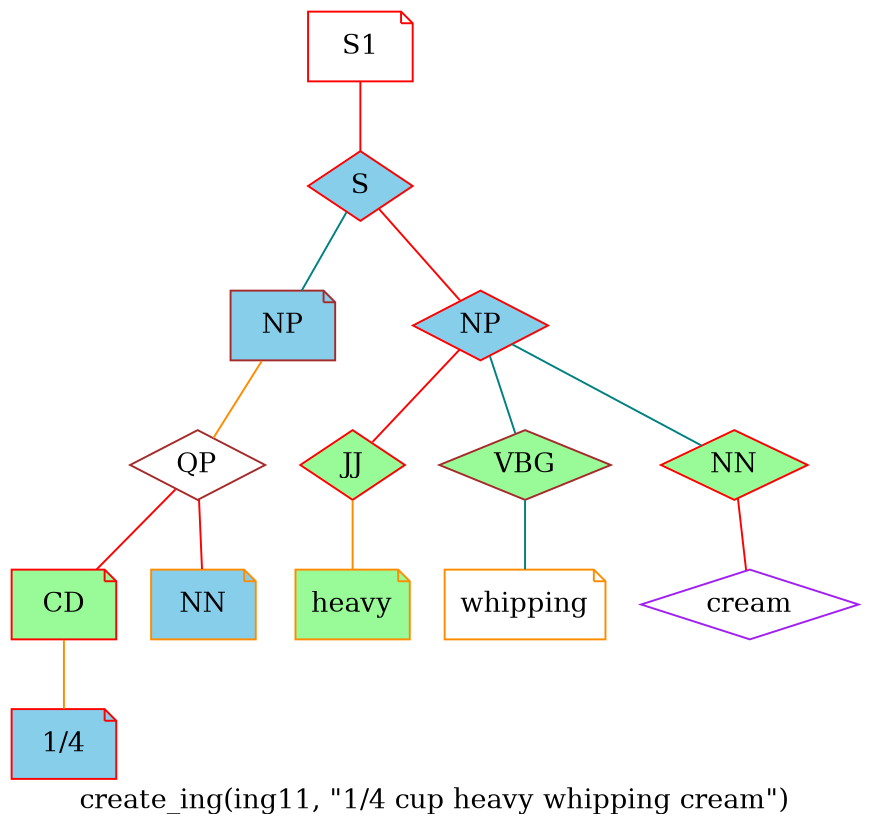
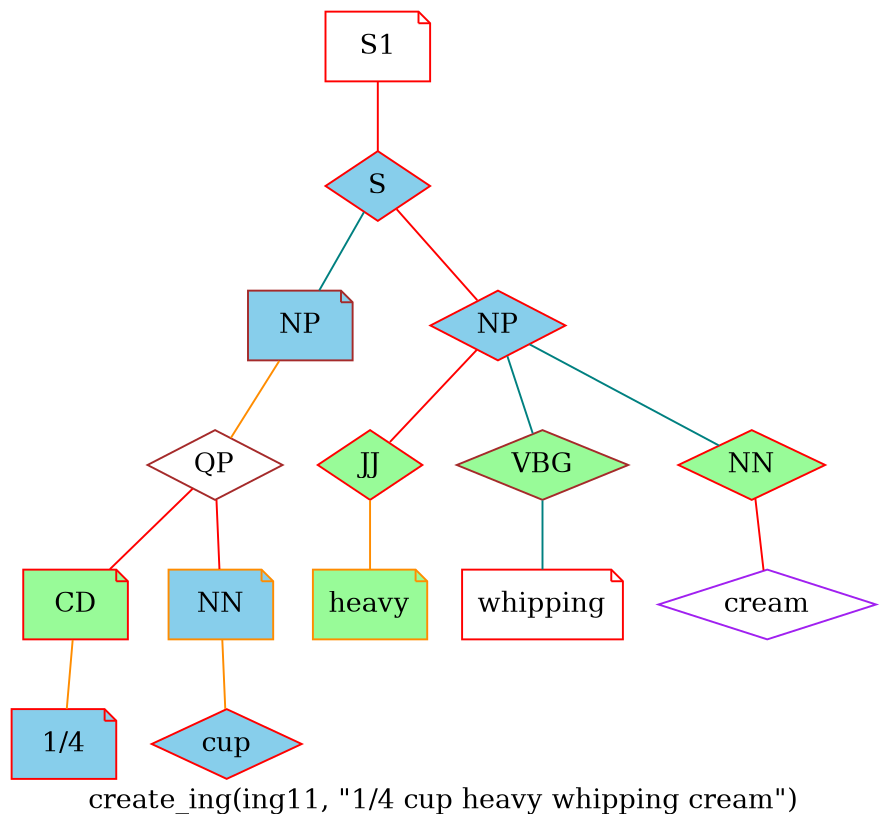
(525, 604) -> (542, 604)
none -> (227, 744)
